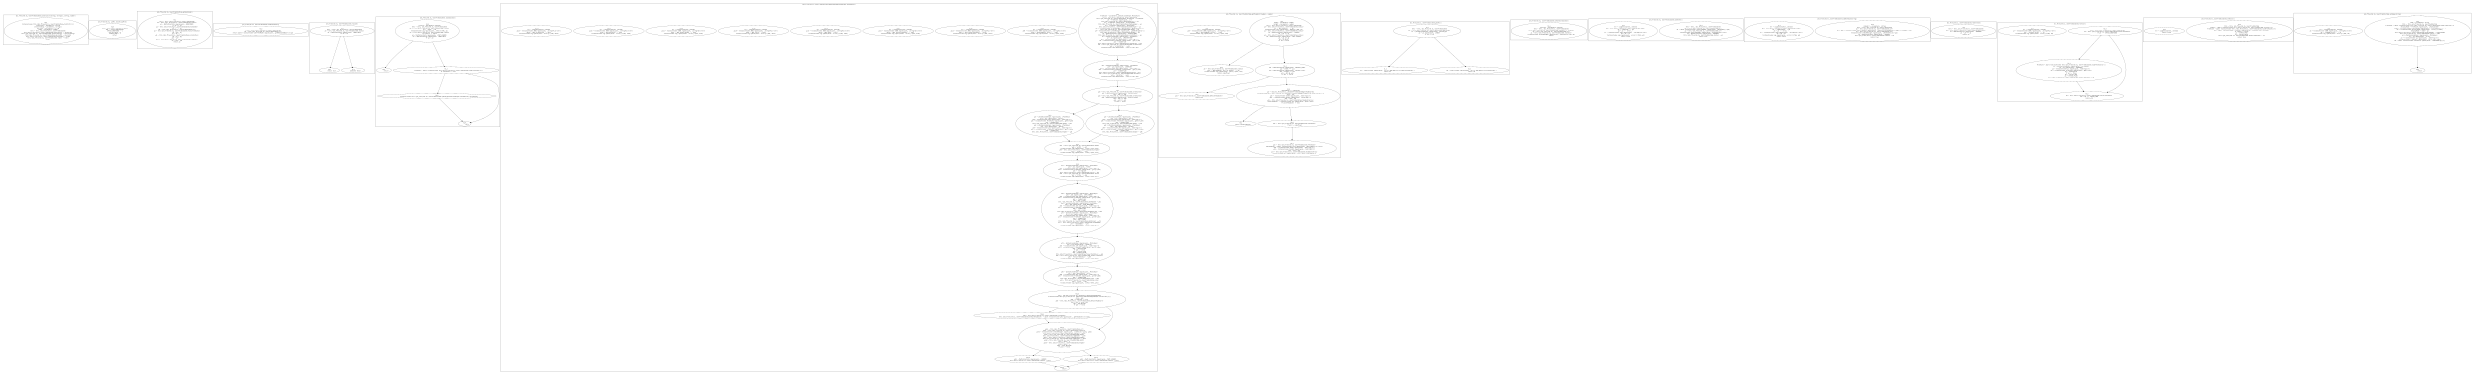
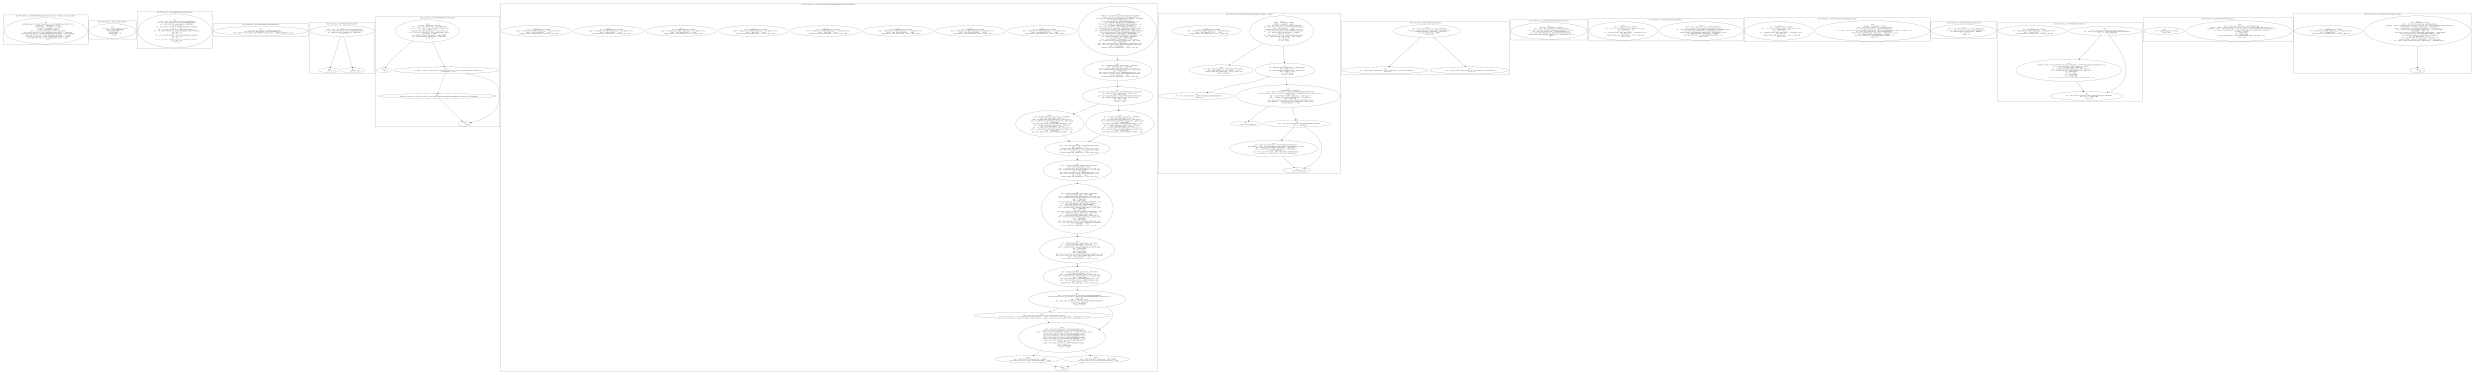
none -> (1297, 170)
